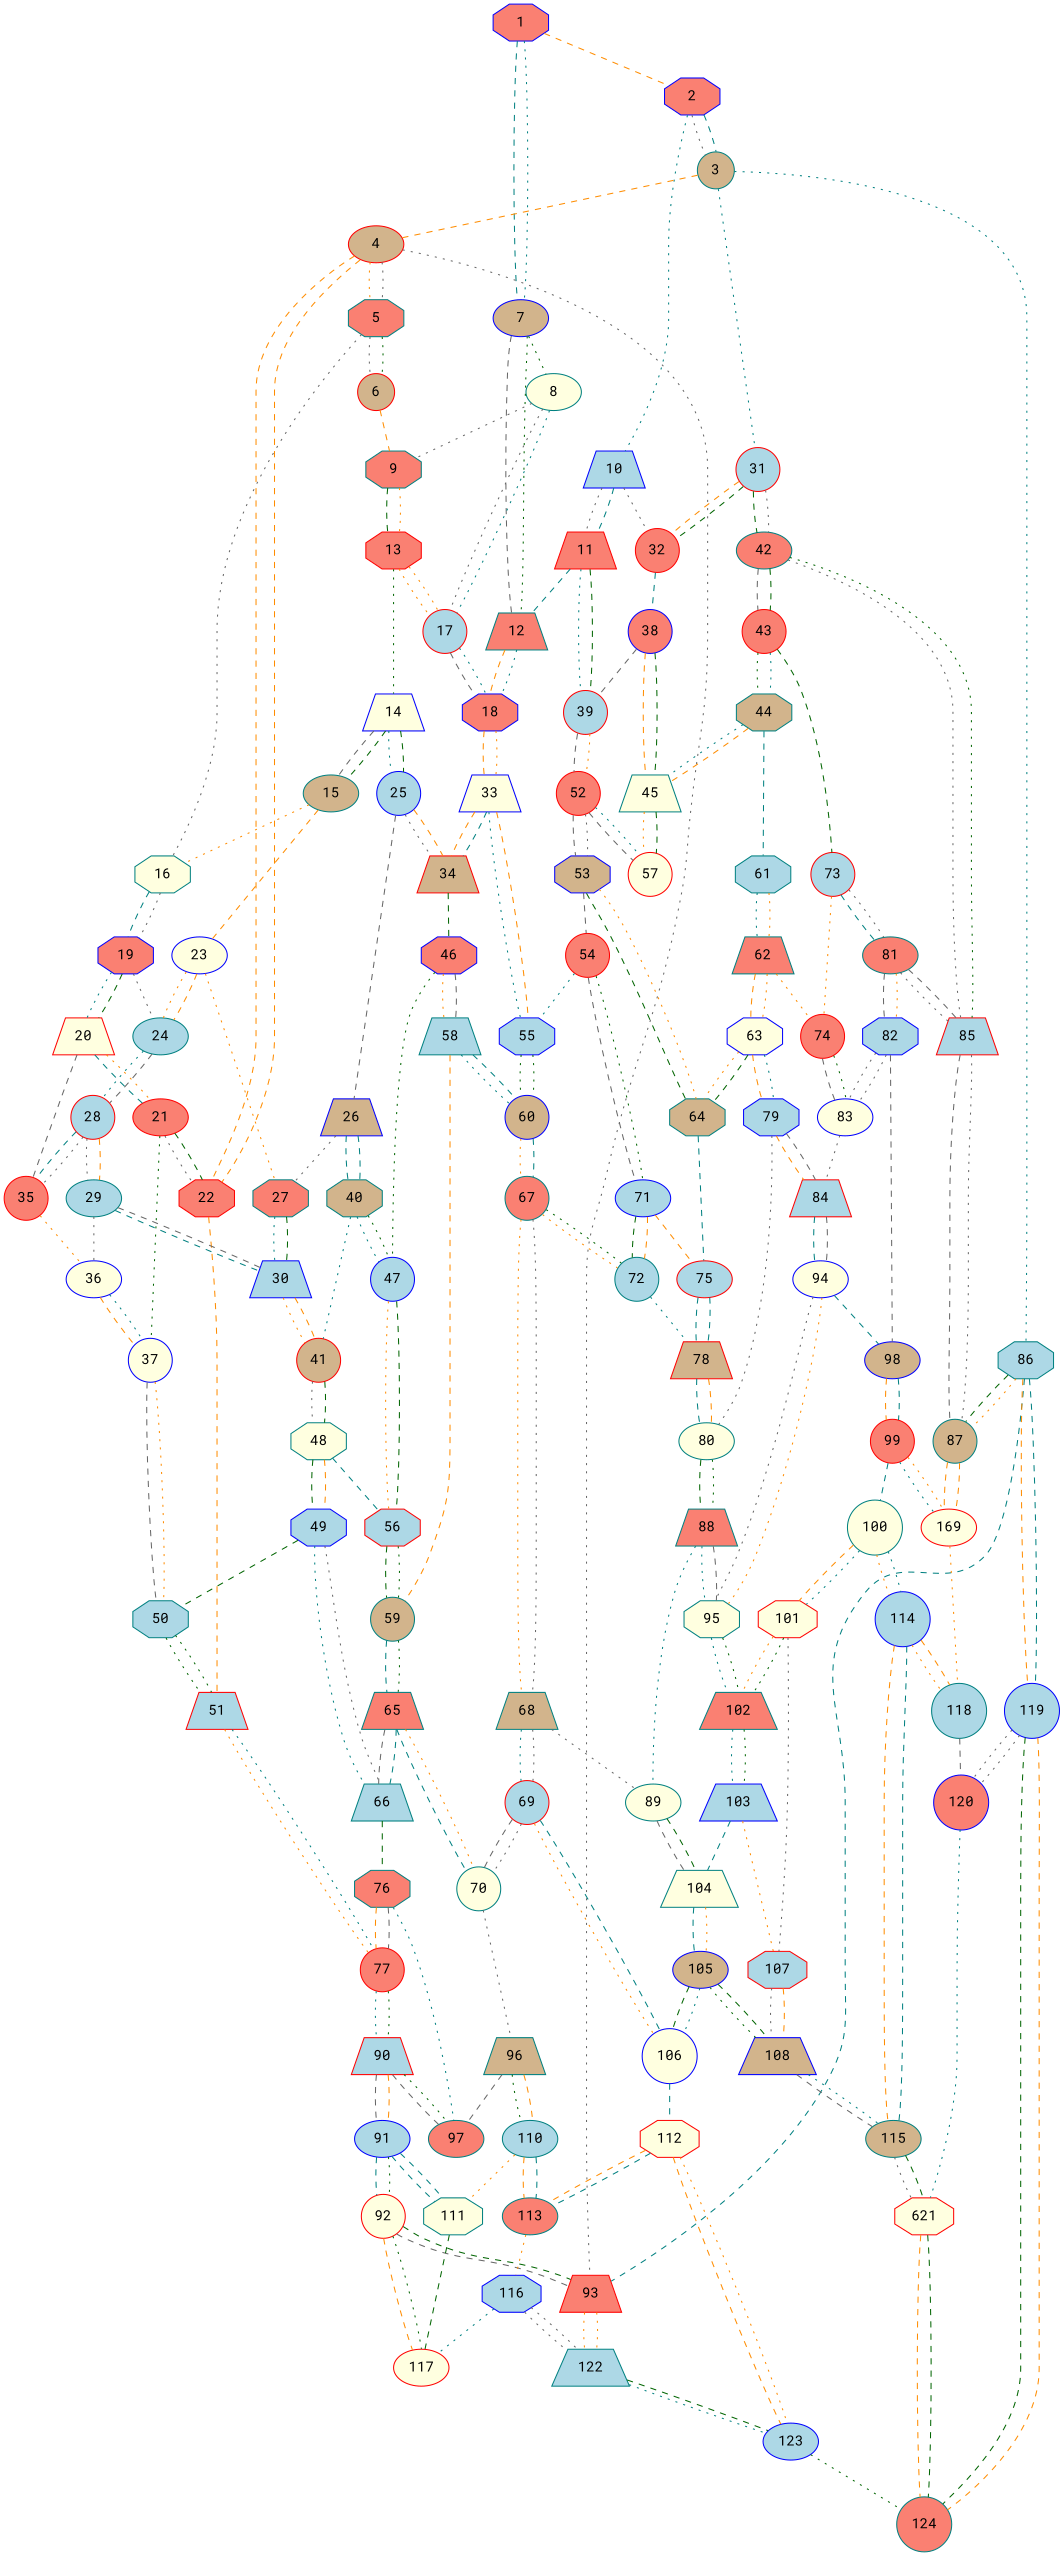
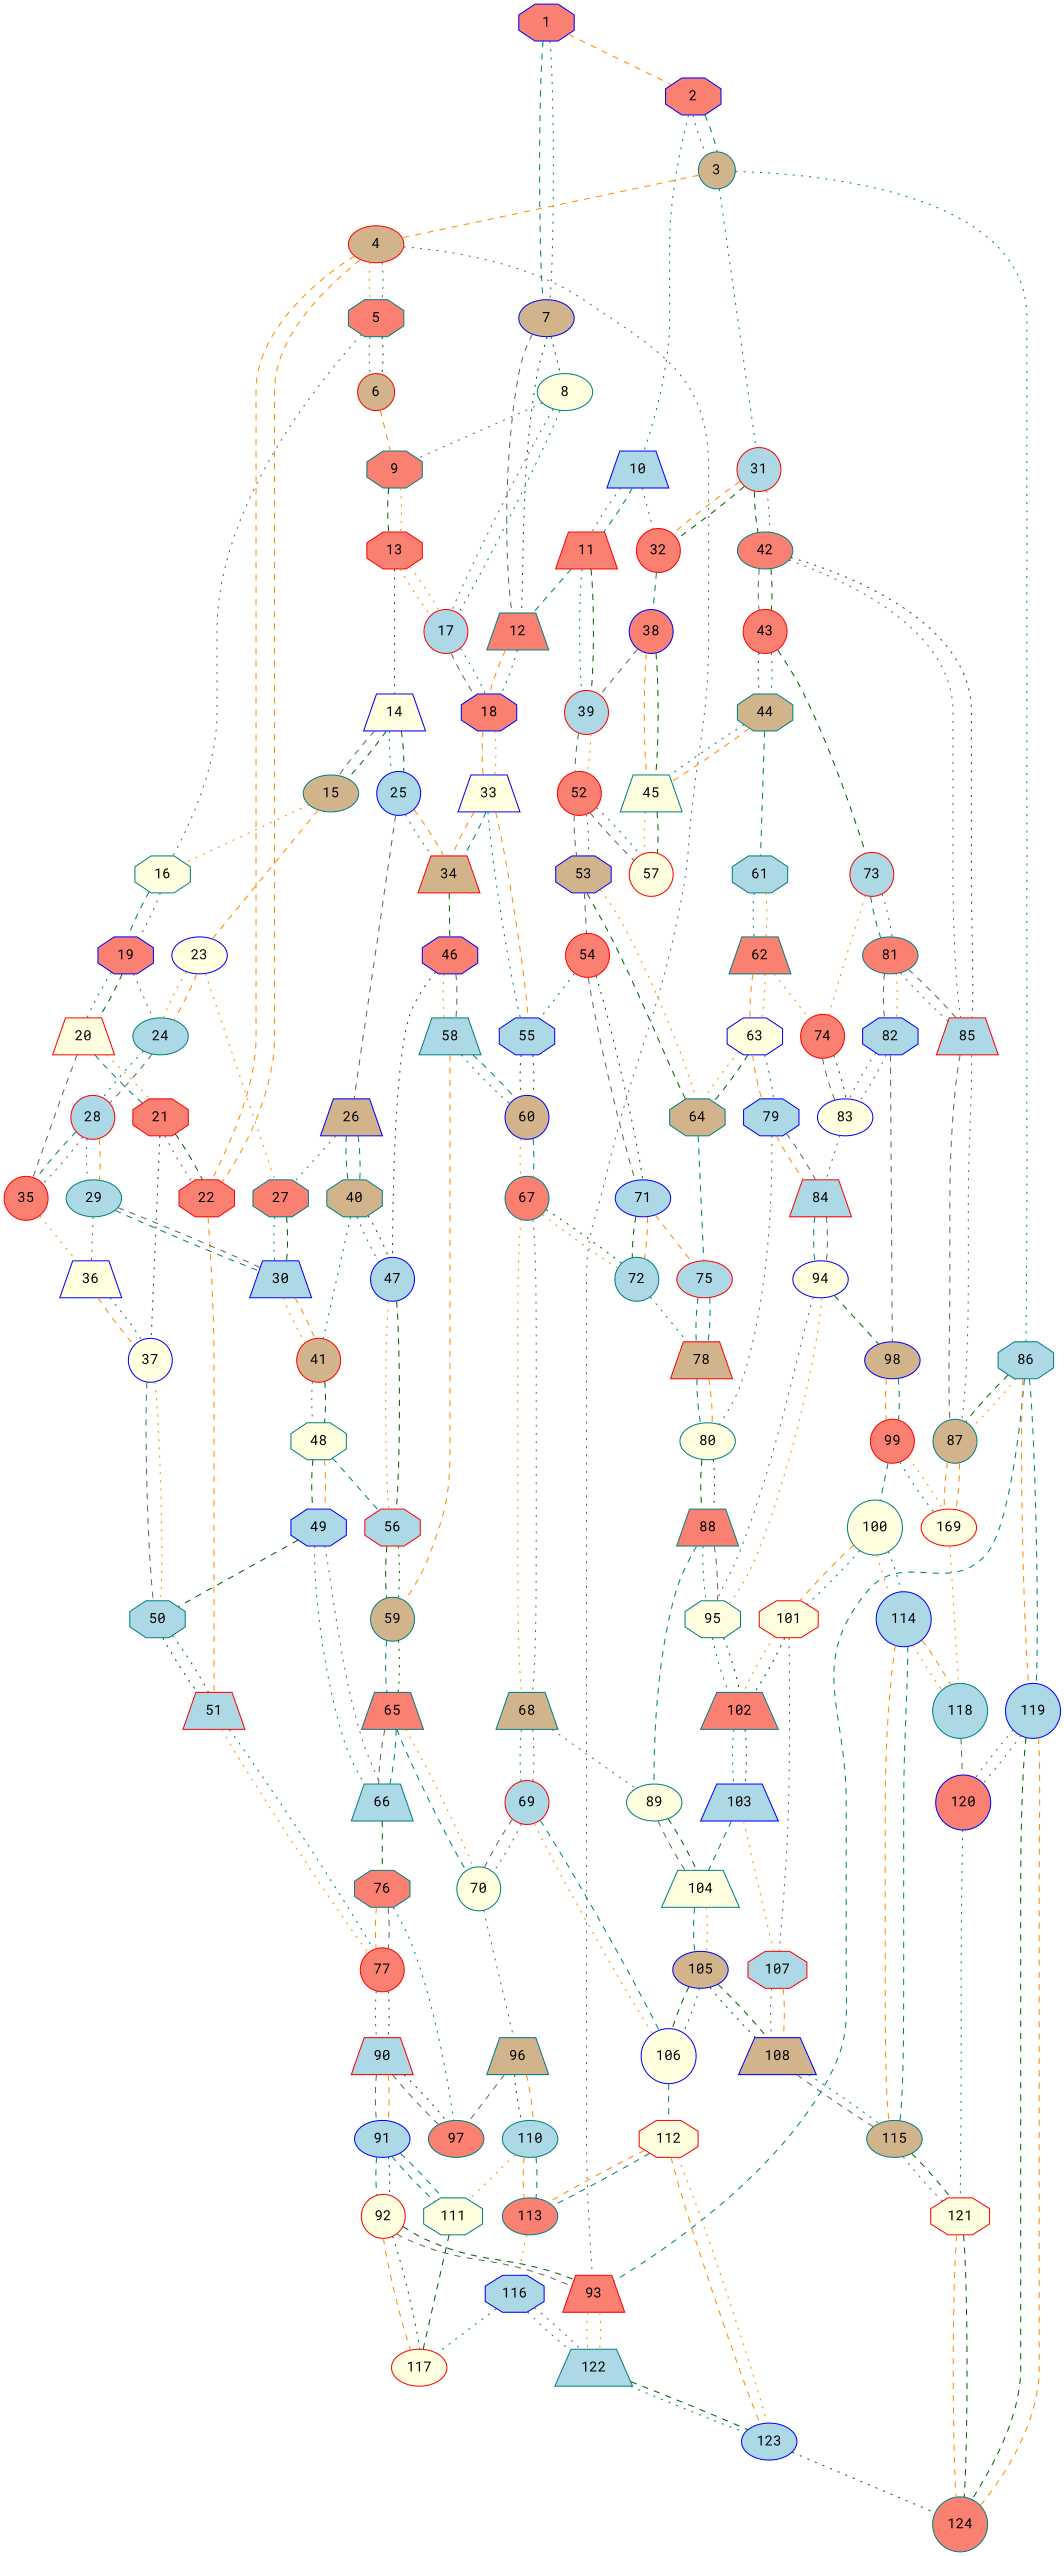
(161, 1117) -> (161, 1117)
(94, 1279) -> (91, 1279)
(856, 1320) -> (856, 1320)
(661, 1662) -> (662, 1662)
(924, 2216) -> (960, 2216)
